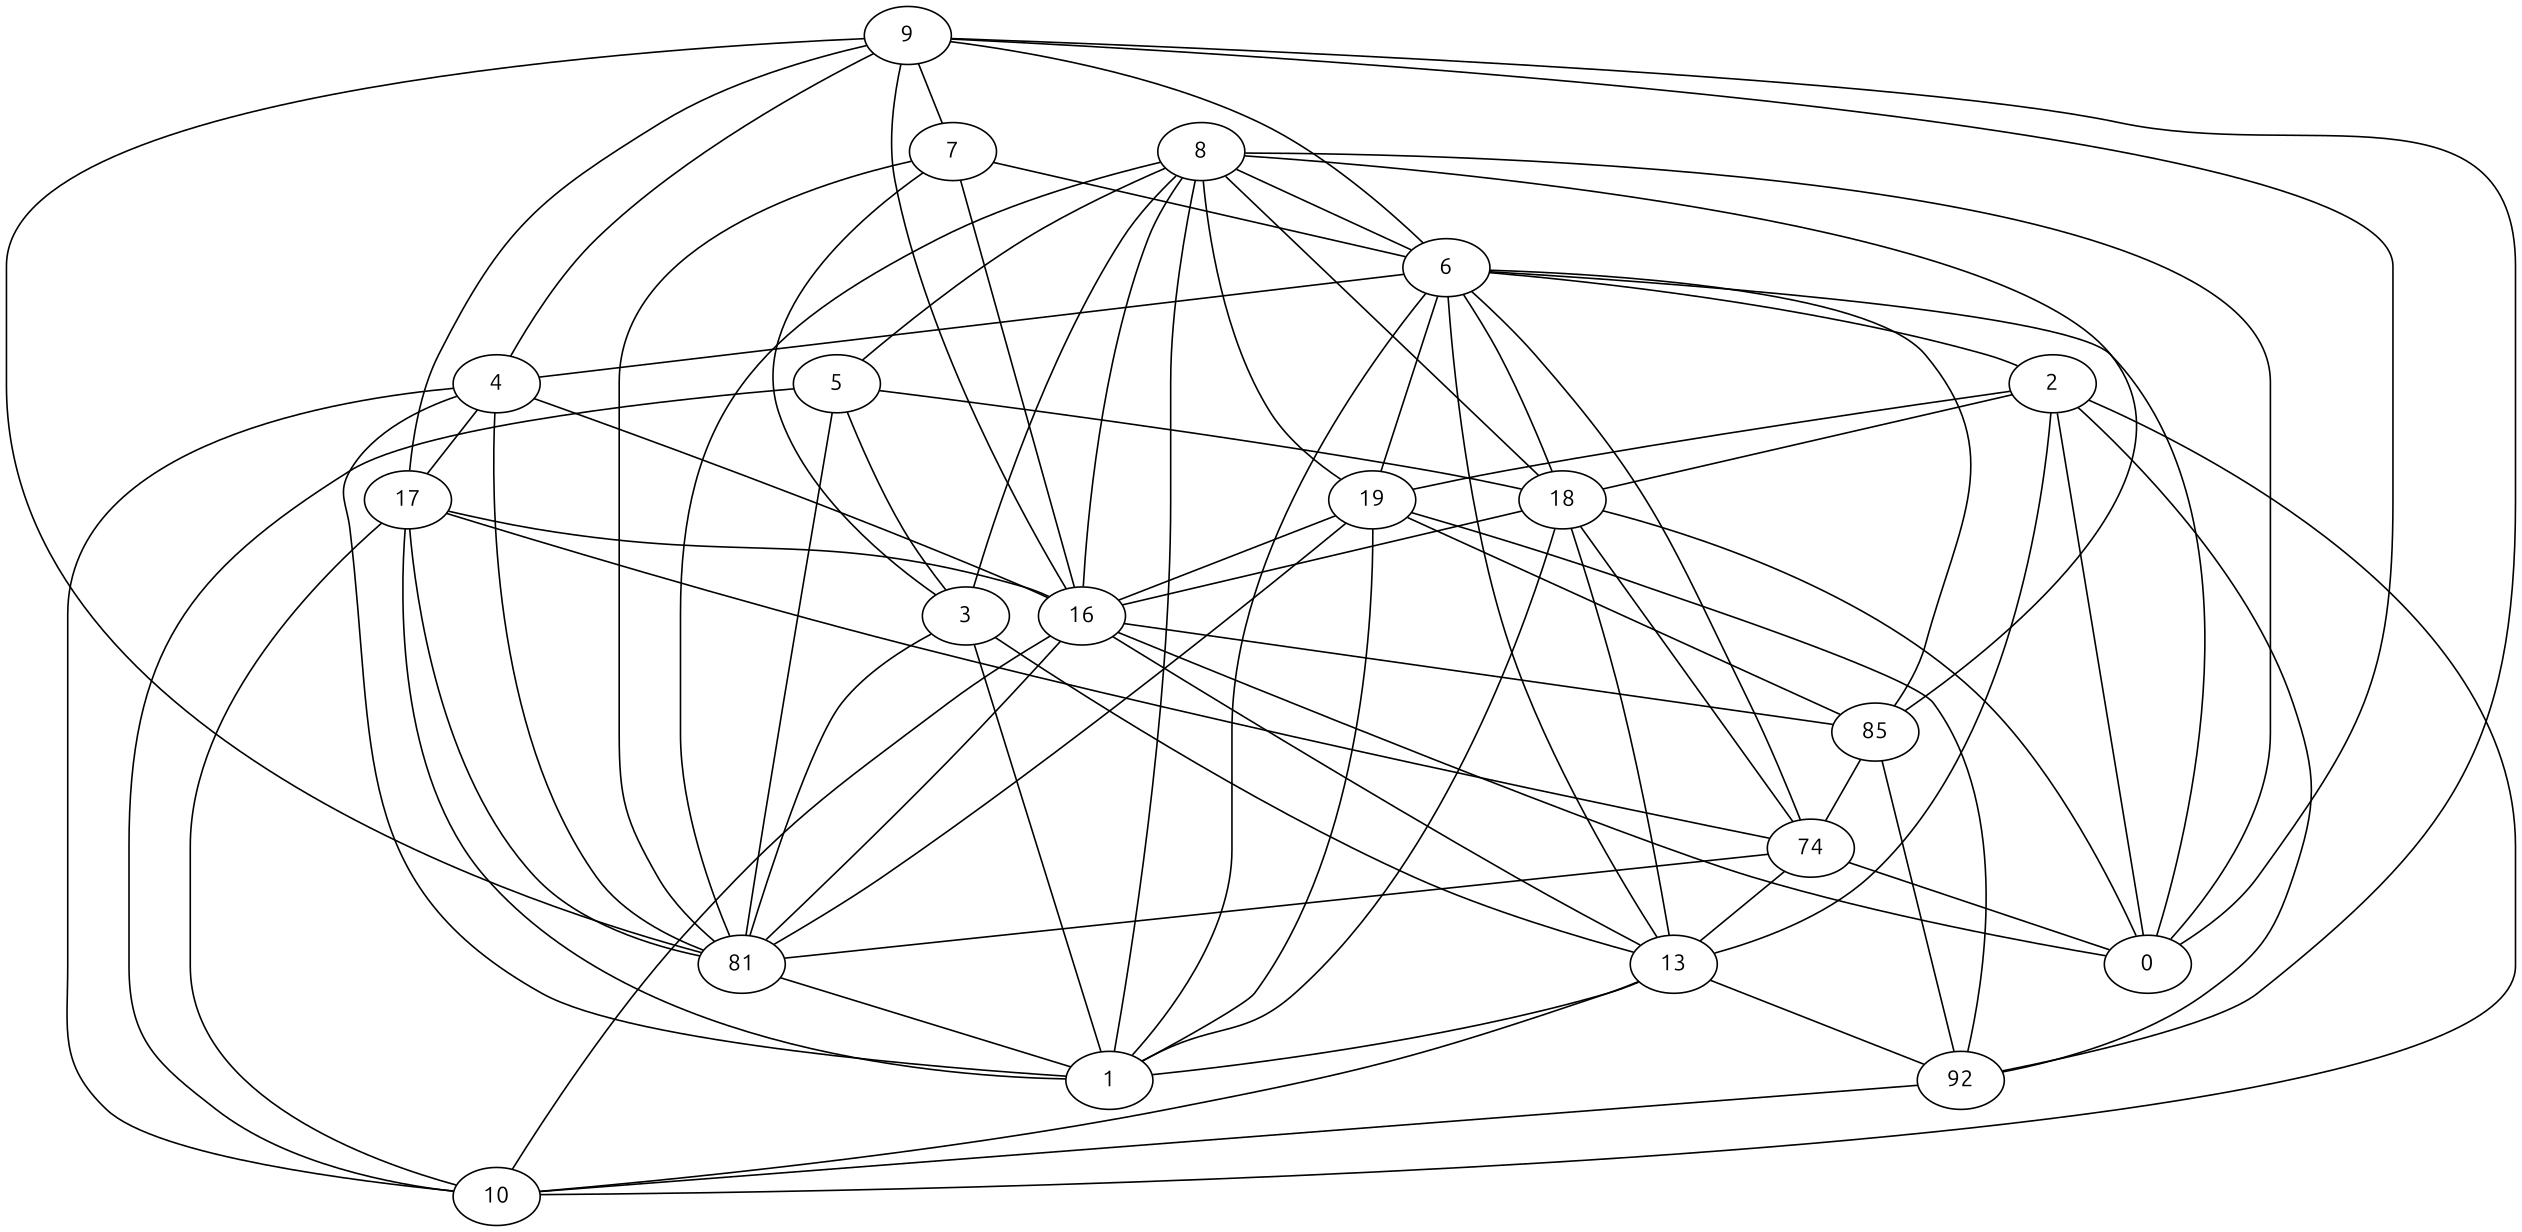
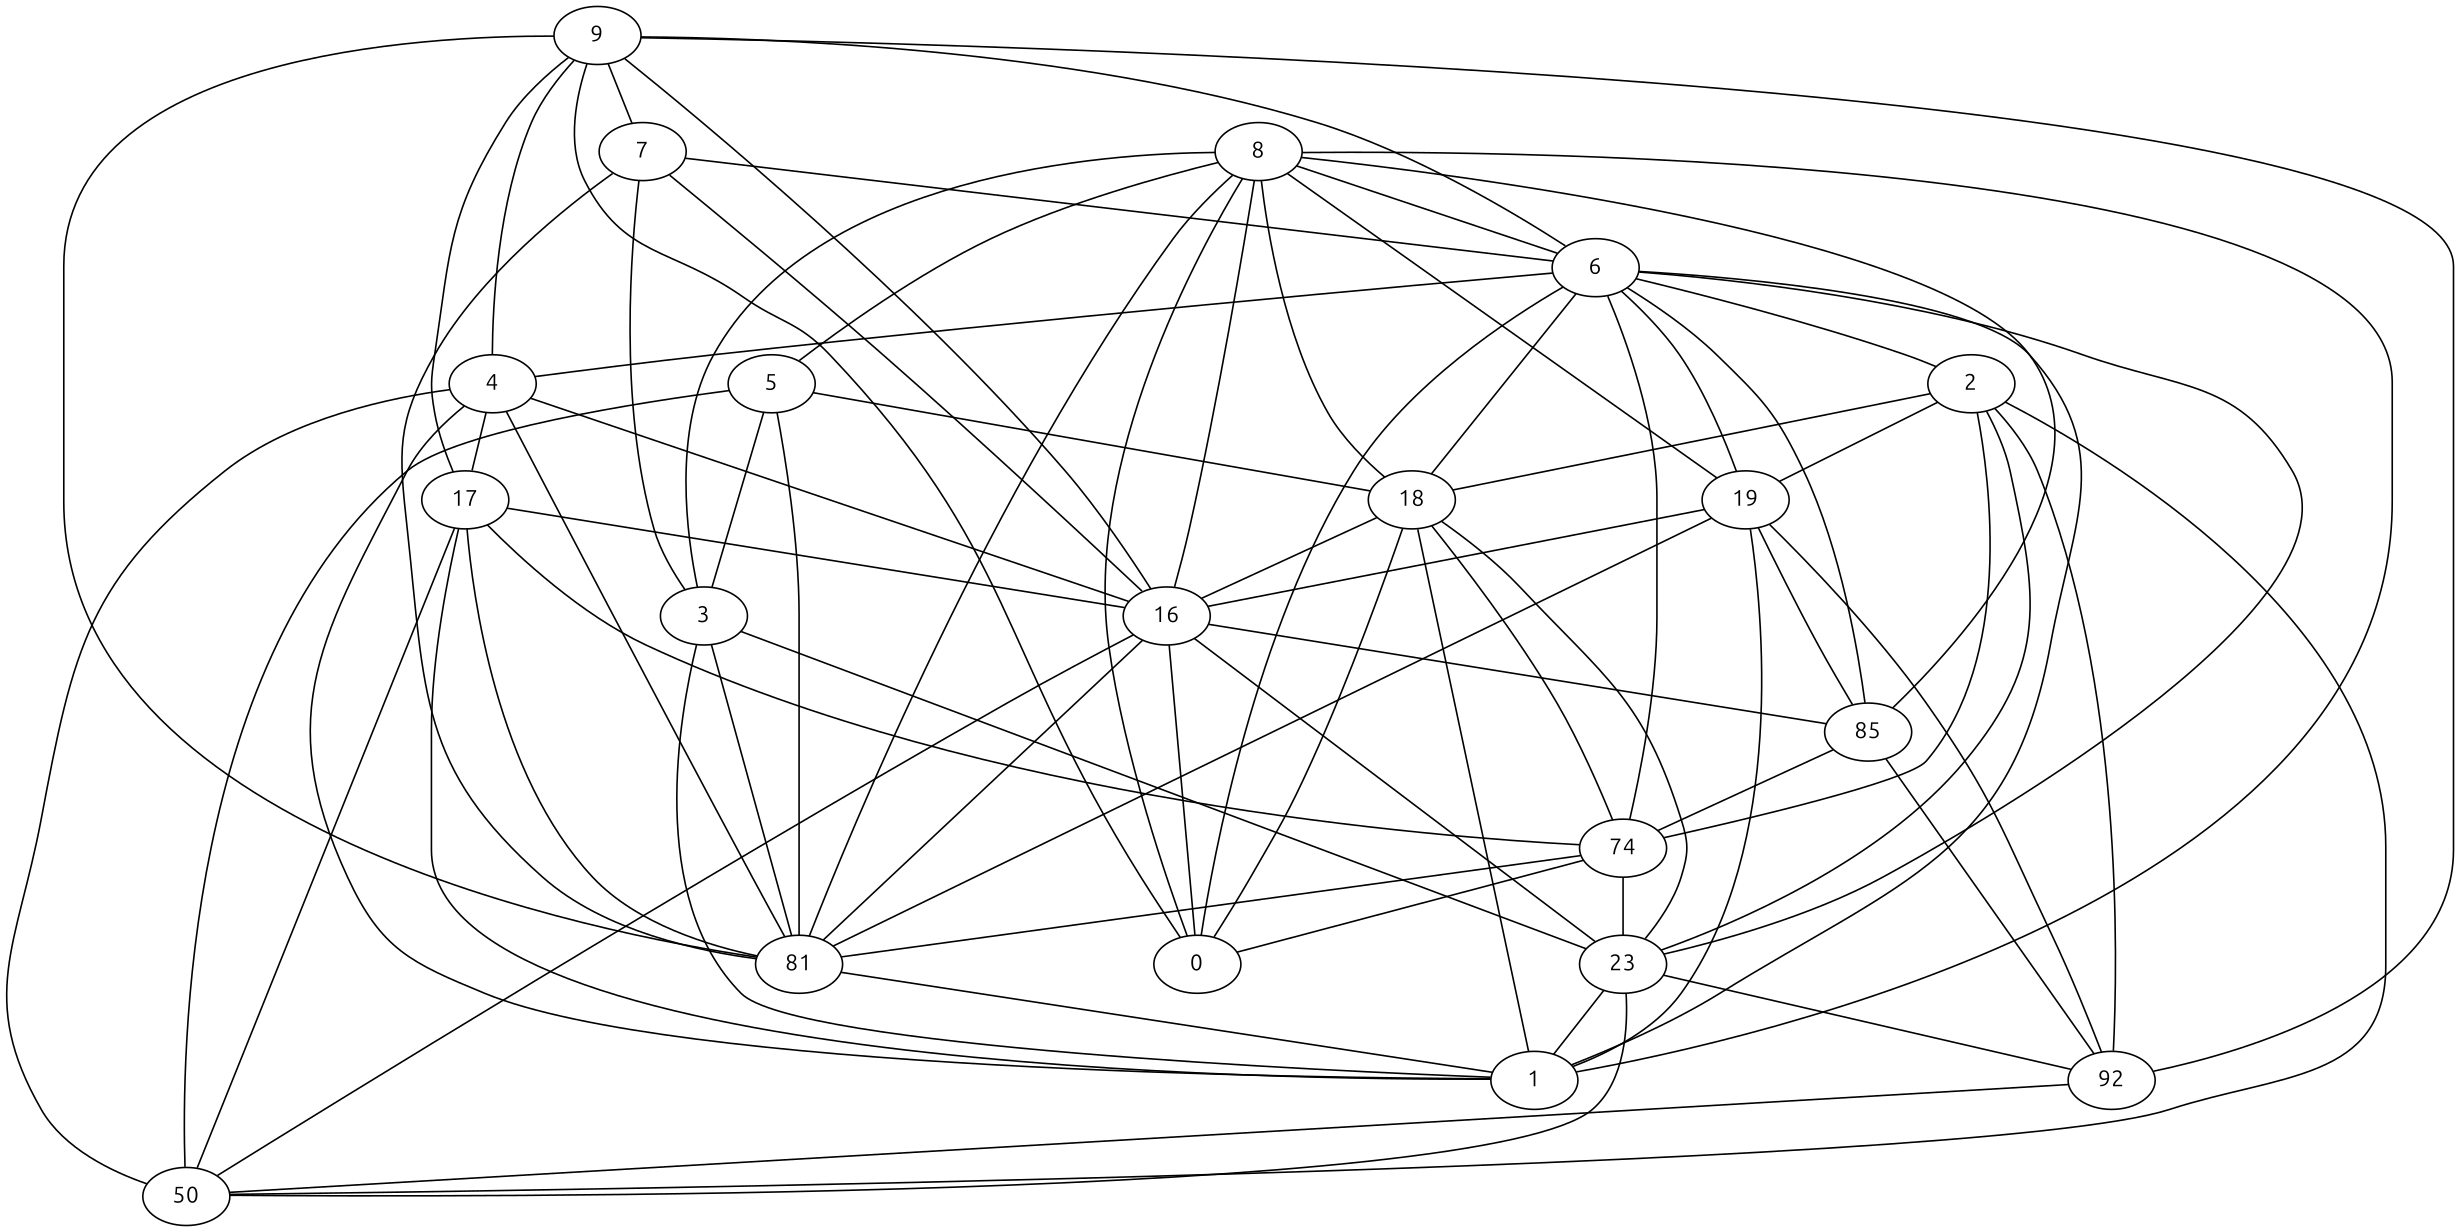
(2100, 674) -> (1958, 710)
(1674, 964) -> (1623, 964)
(497, 1196) -> (186, 1196)
